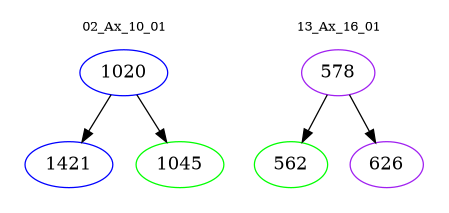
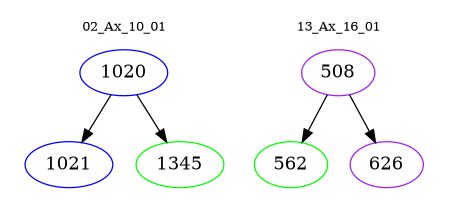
(338, 73) -> (338, 73)
(69, 165) -> (69, 165)
(180, 165) -> (180, 165)
